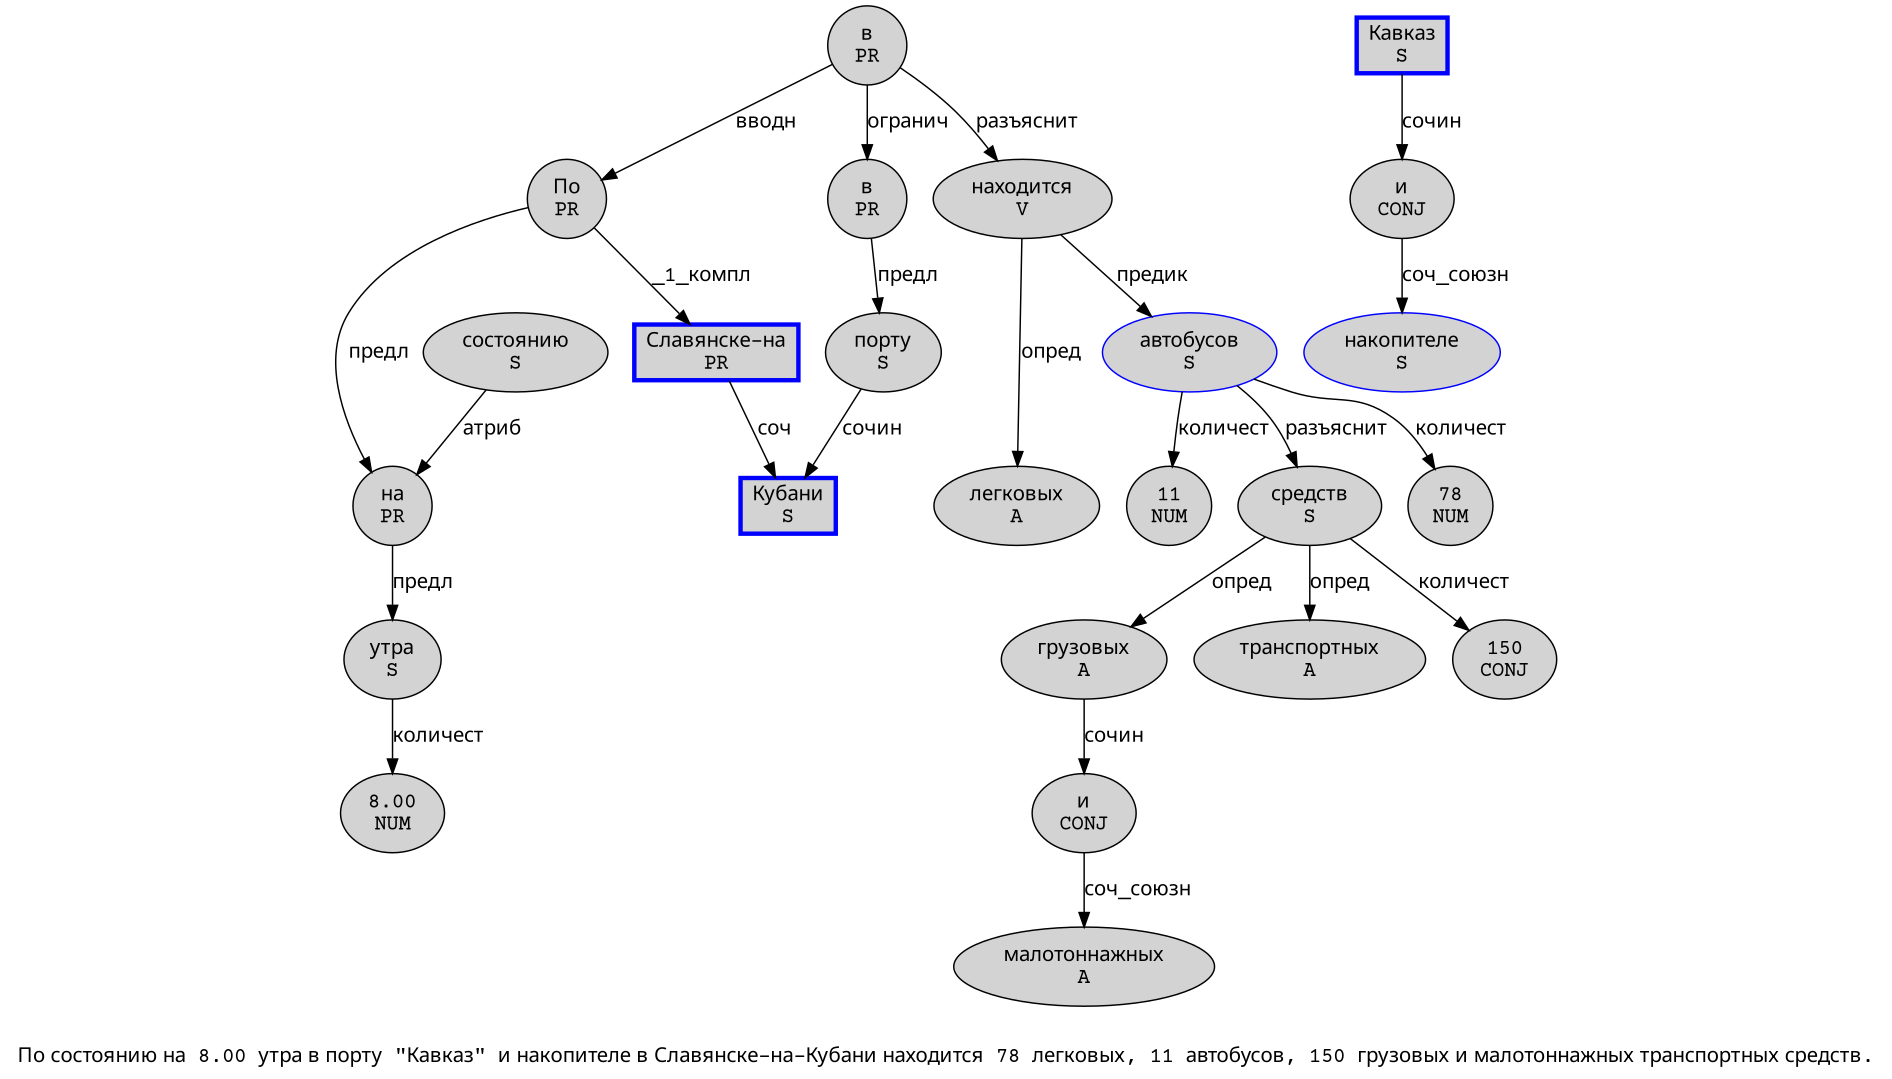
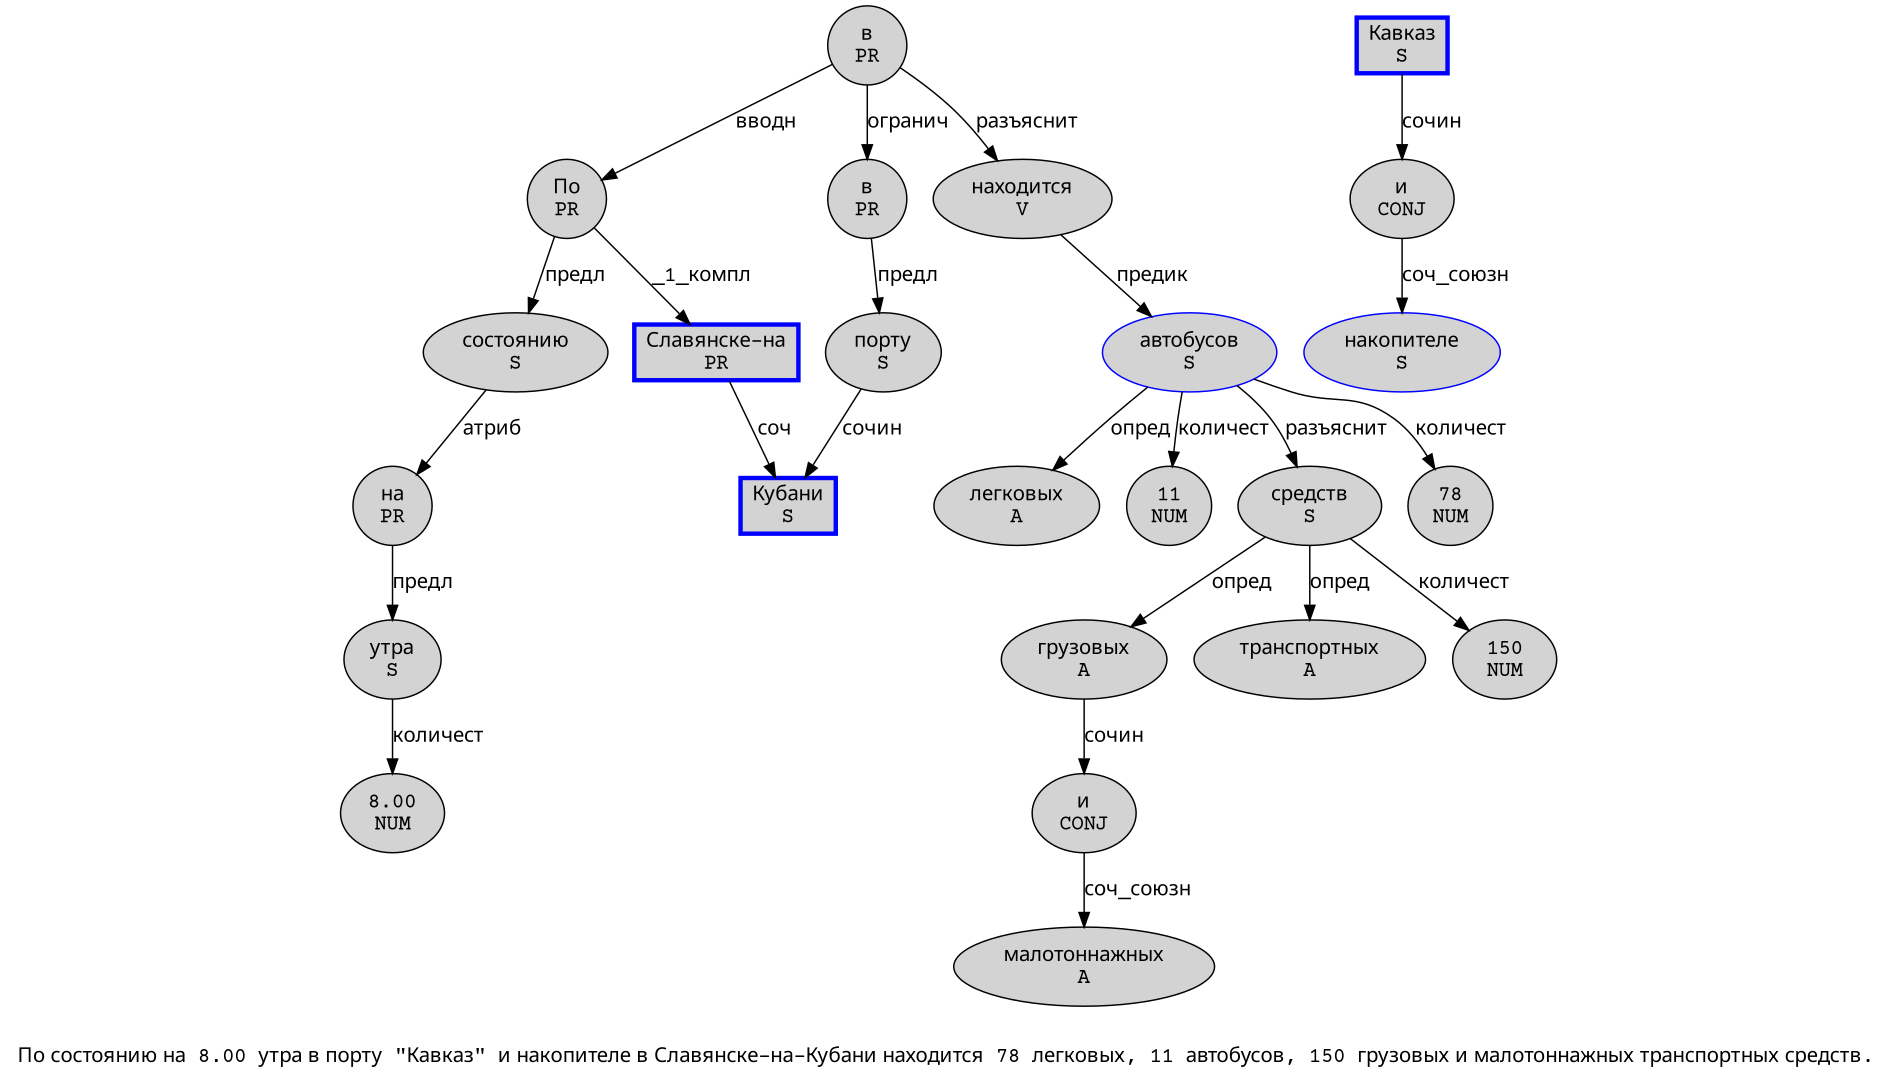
(367, 289) -> (544, 268)
(1020, 345) -> (1105, 423)
(1505, 660) -> (1505, 660)
